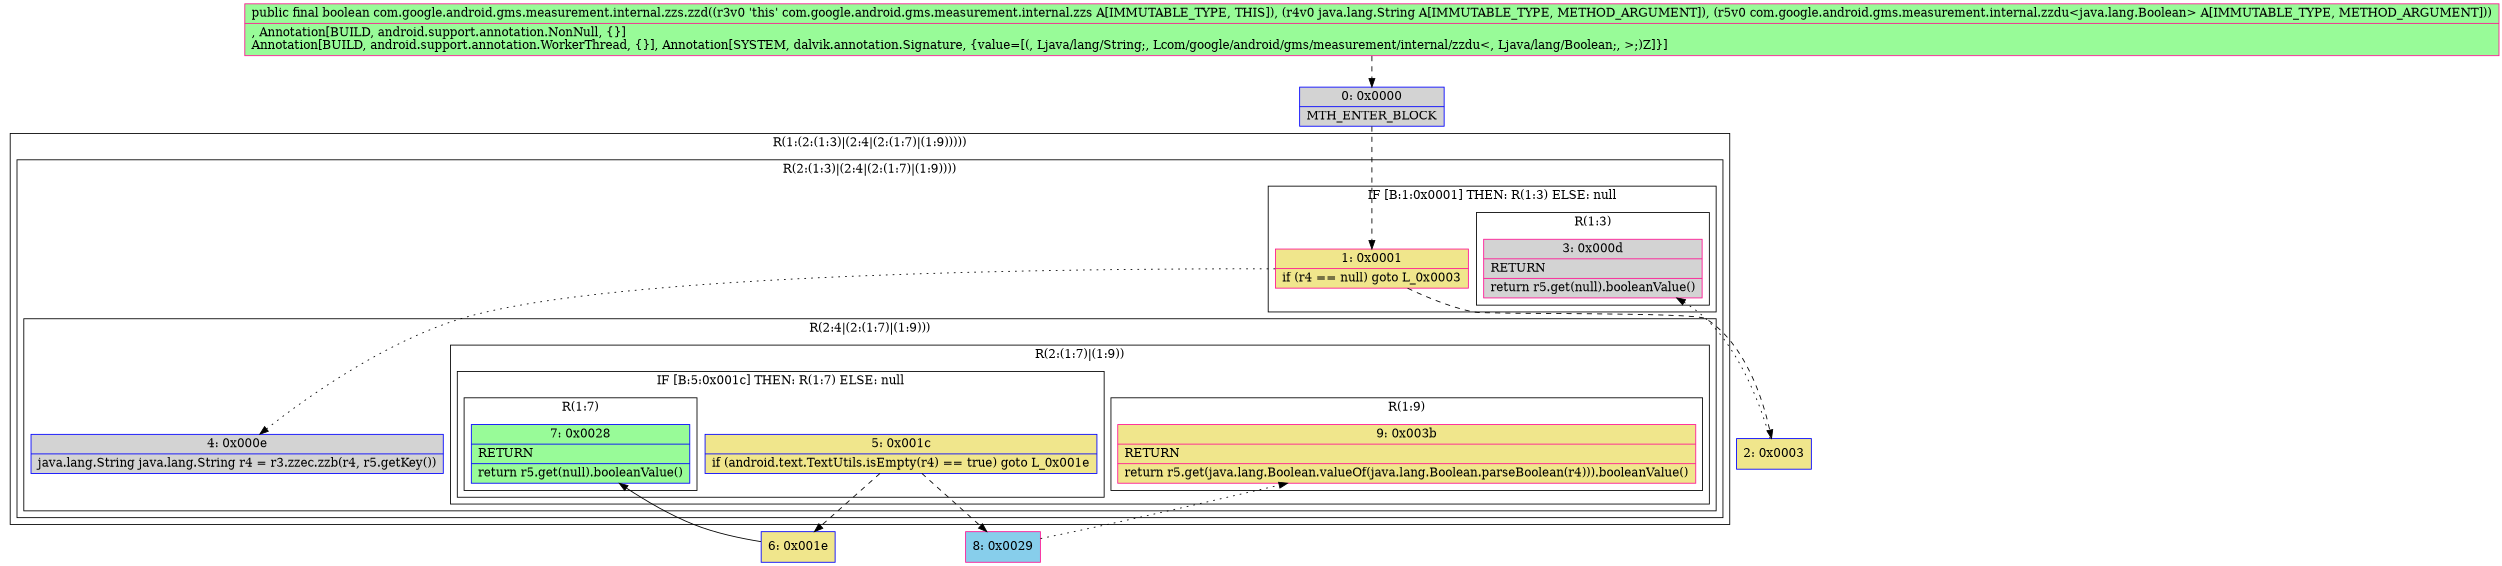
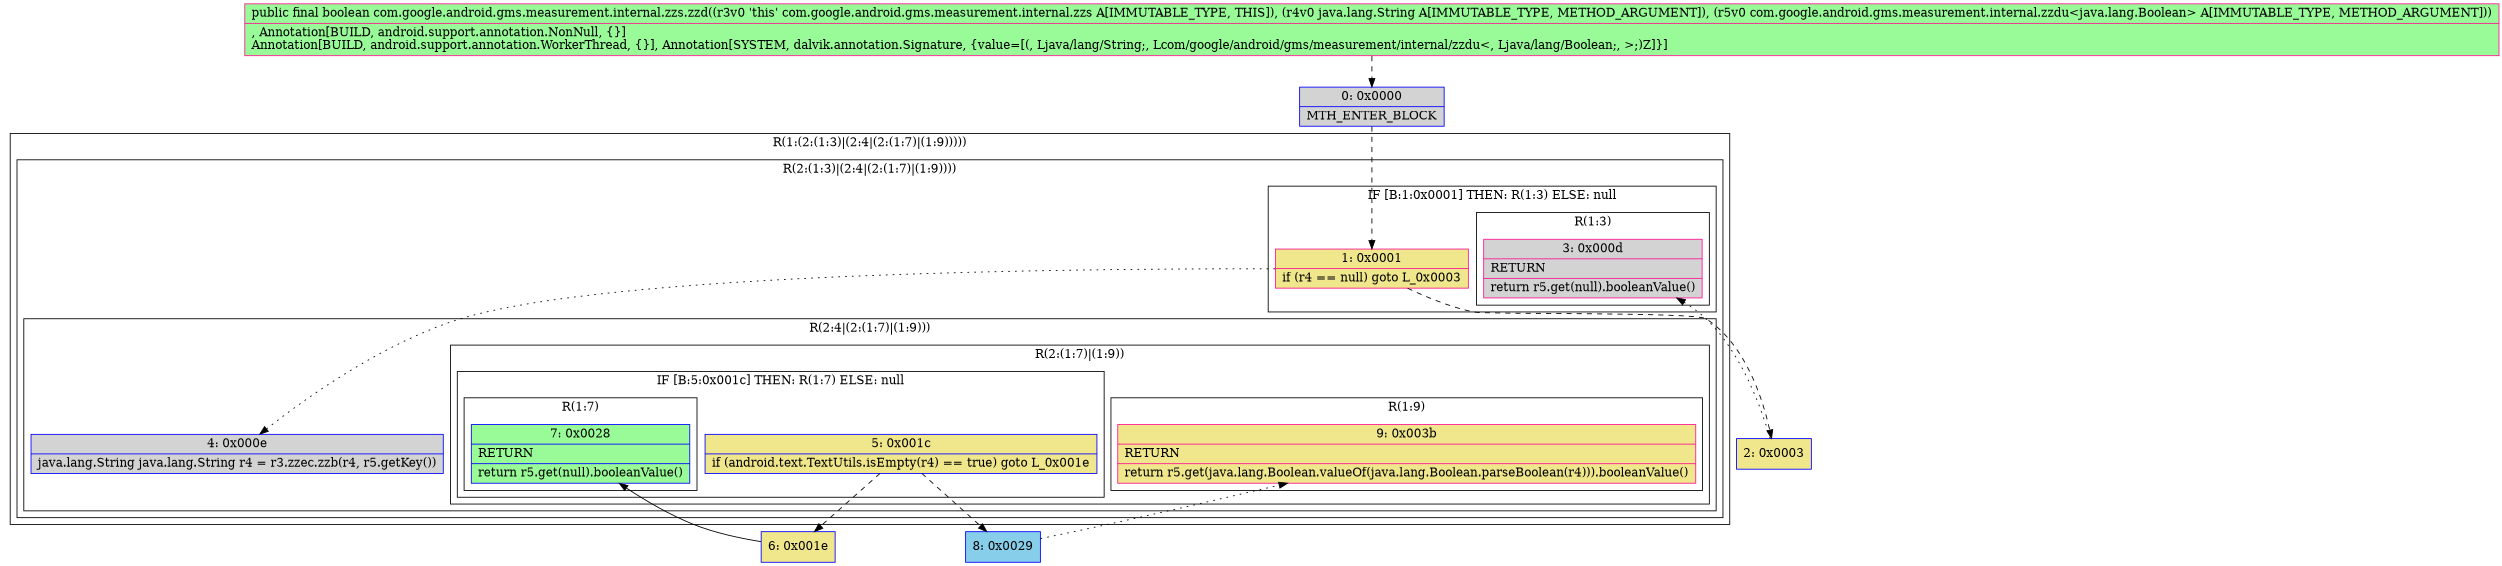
(1003, 547) -> (1003, 547)
